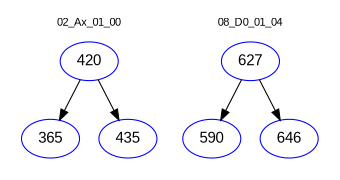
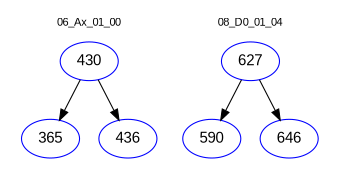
(89, 23) -> (89, 23)
(89, 61) -> (89, 61)
(128, 139) -> (128, 139)
